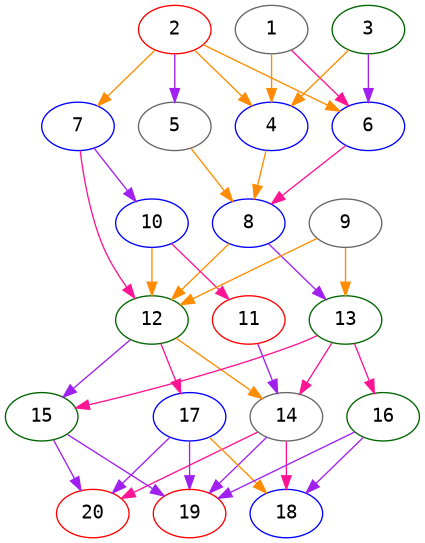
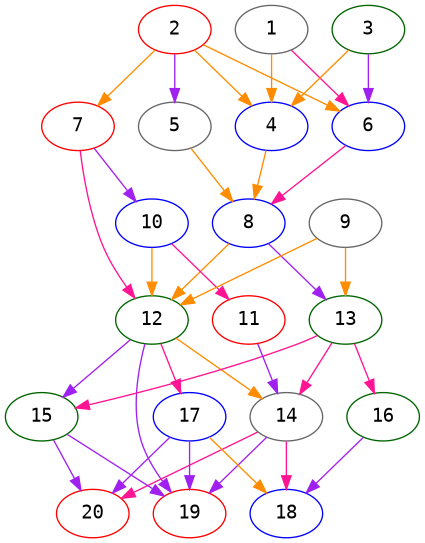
(78, 126) -> (78, 126)
(296, 461) -> (137, 415)
